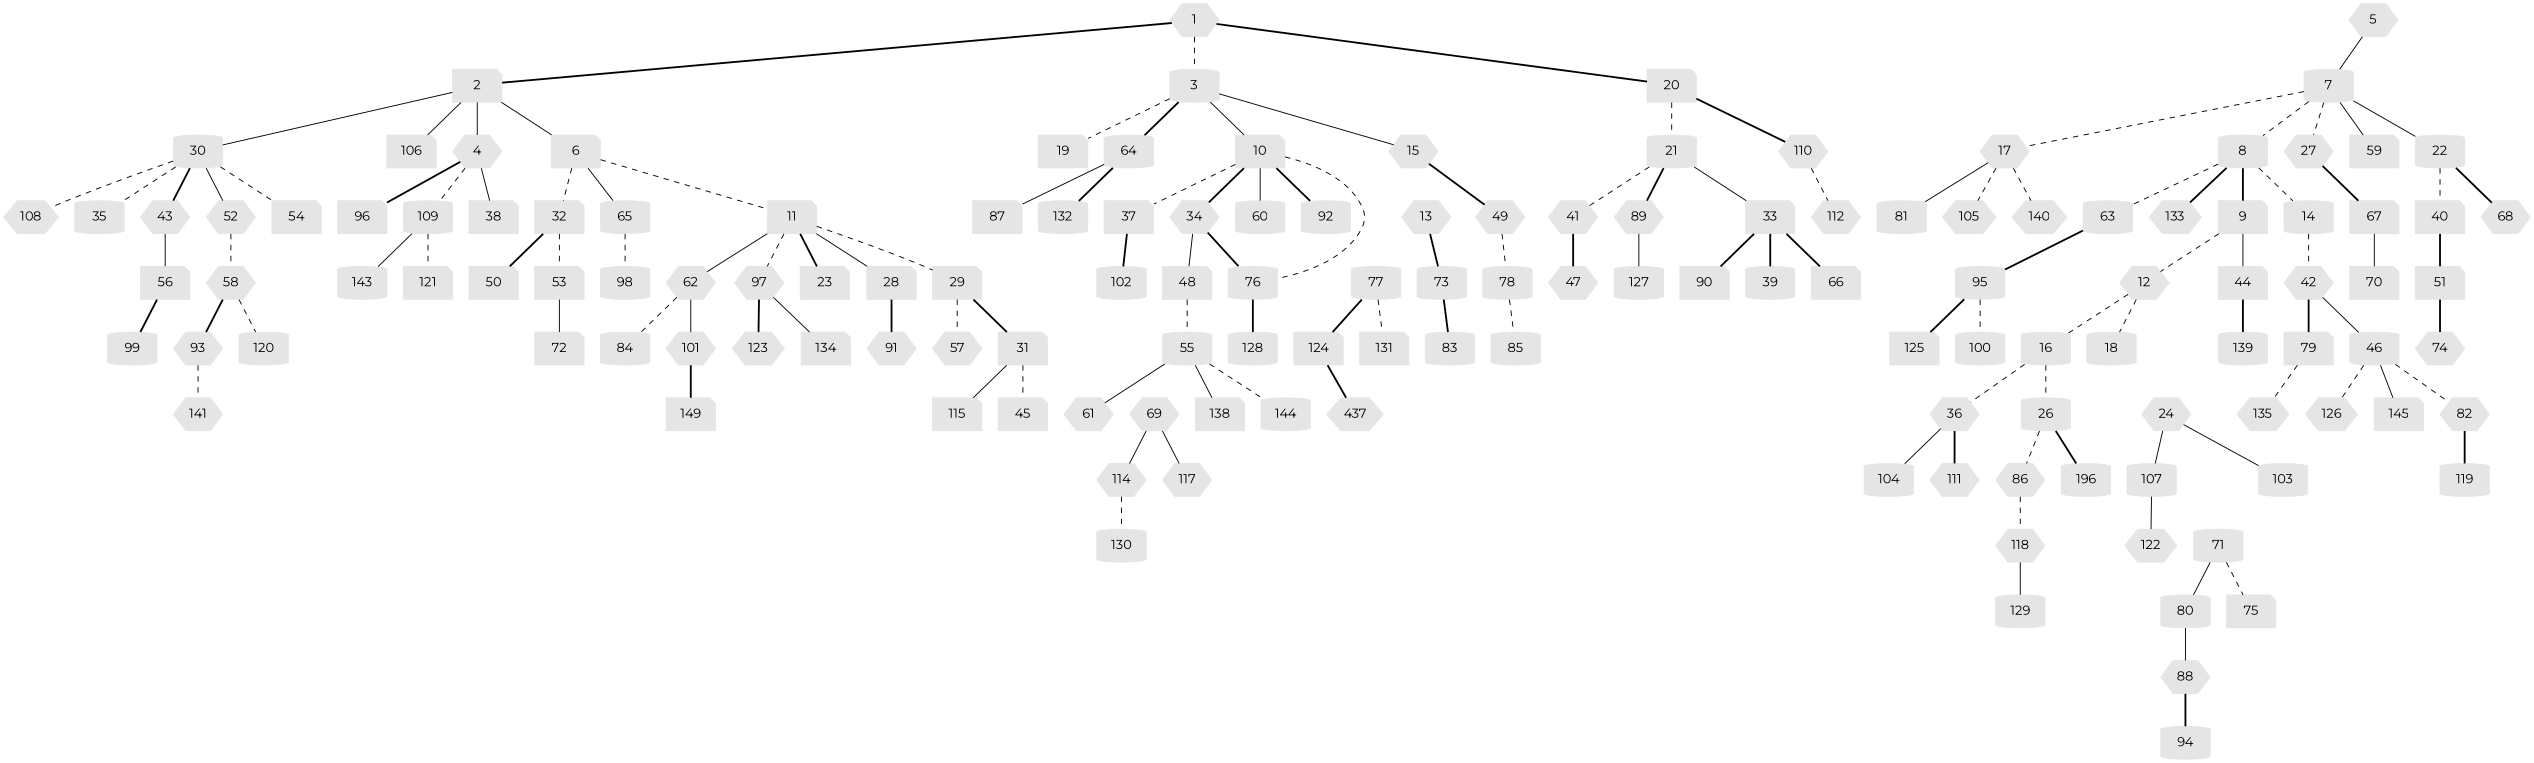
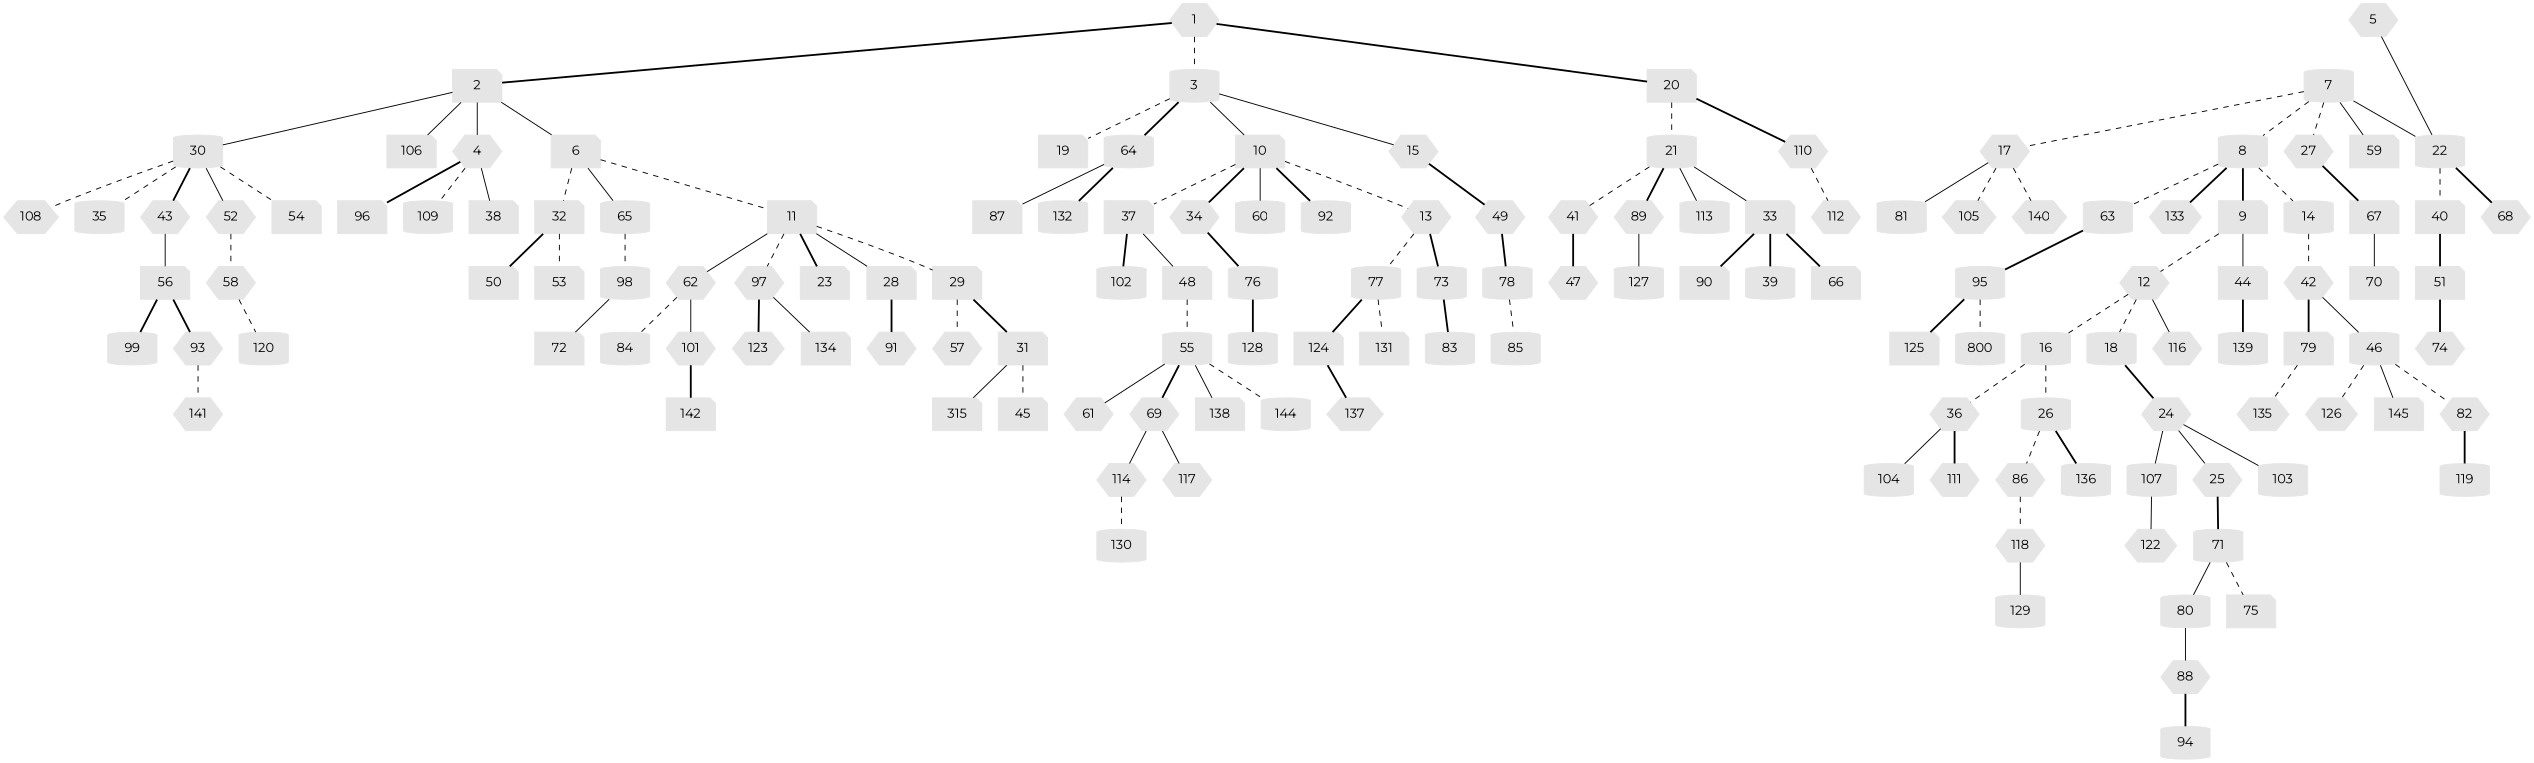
(2351, 53) -> (2407, 86)
none -> (1705, 217)
(1364, 221) -> (1347, 184)
(1191, 250) -> (1158, 250)
none -> (1401, 250)
(1504, 250) -> (1504, 250)
(362, 283) -> none
(428, 283) -> none
(214, 316) -> (182, 316)
(559, 316) -> (592, 316)
(1980, 349) -> (1980, 349)
none -> (2177, 349)
none -> (1171, 382)
none -> (2139, 382)
(691, 414) -> (691, 414)
(957, 414) -> (957, 414)
(1355, 414) -> (1355, 414)
(2086, 480) -> (2086, 480)
none -> (2217, 480)
